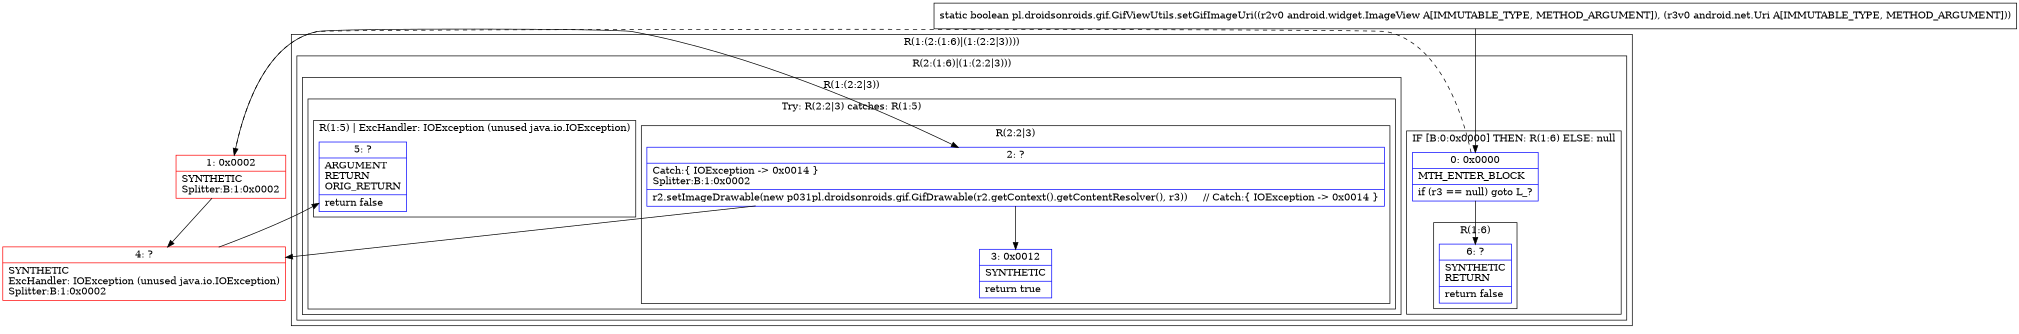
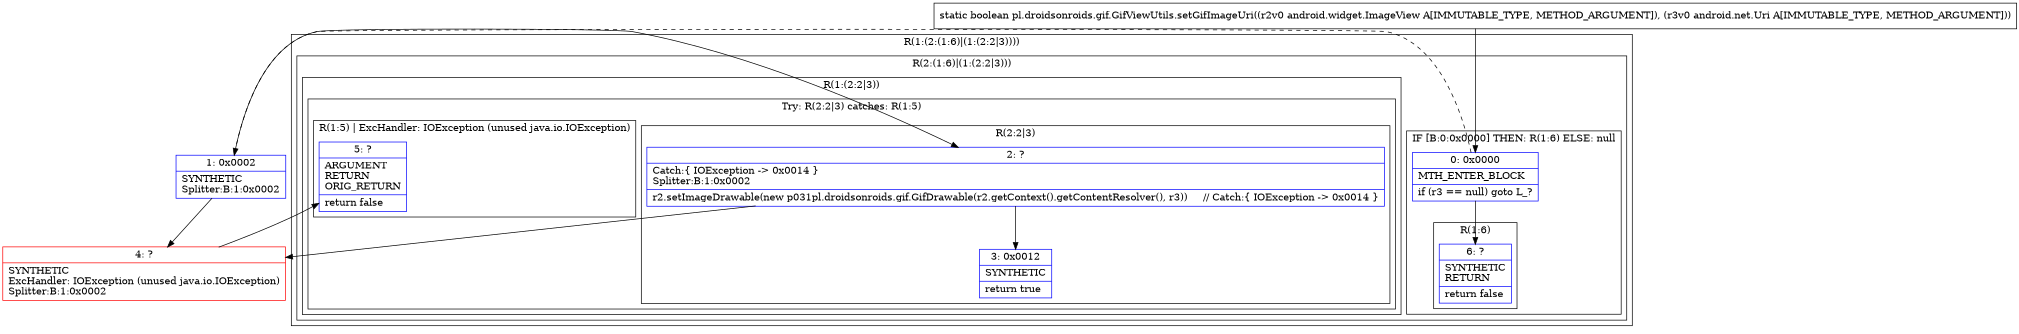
(231, 177) -> (231, 177)
